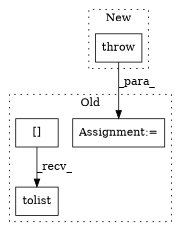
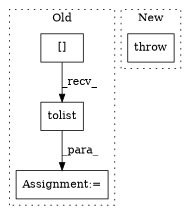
(119, 86) -> (62, 147)
